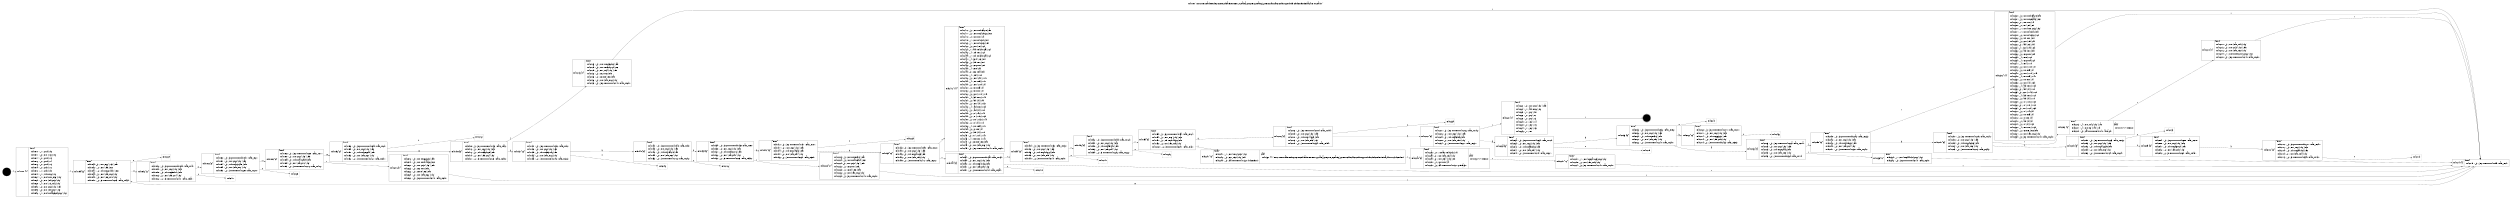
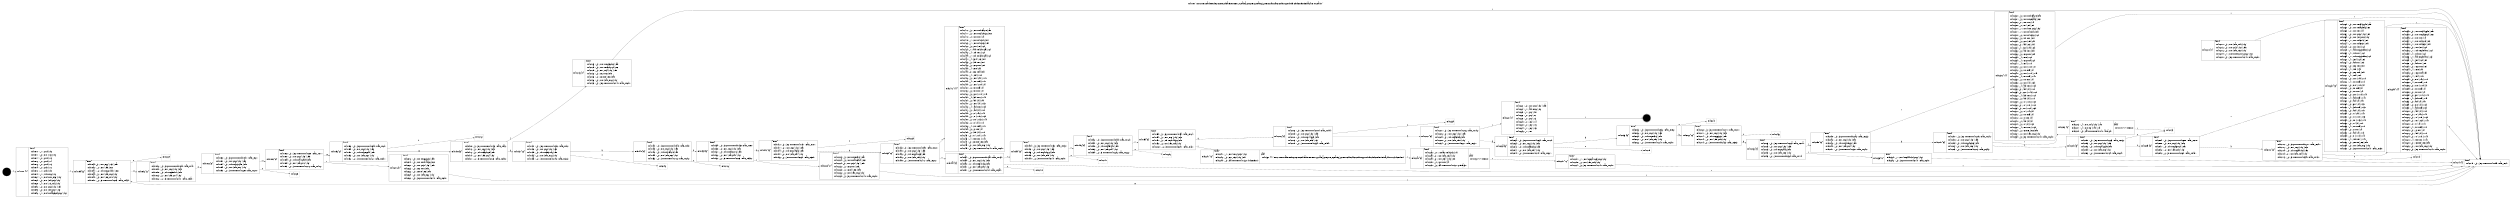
none -> (2354, 86)
none -> (2417, 90)
(2160, 91) -> (2149, 130)
(1709, 151) -> (1743, 142)
(230, 179) -> none
